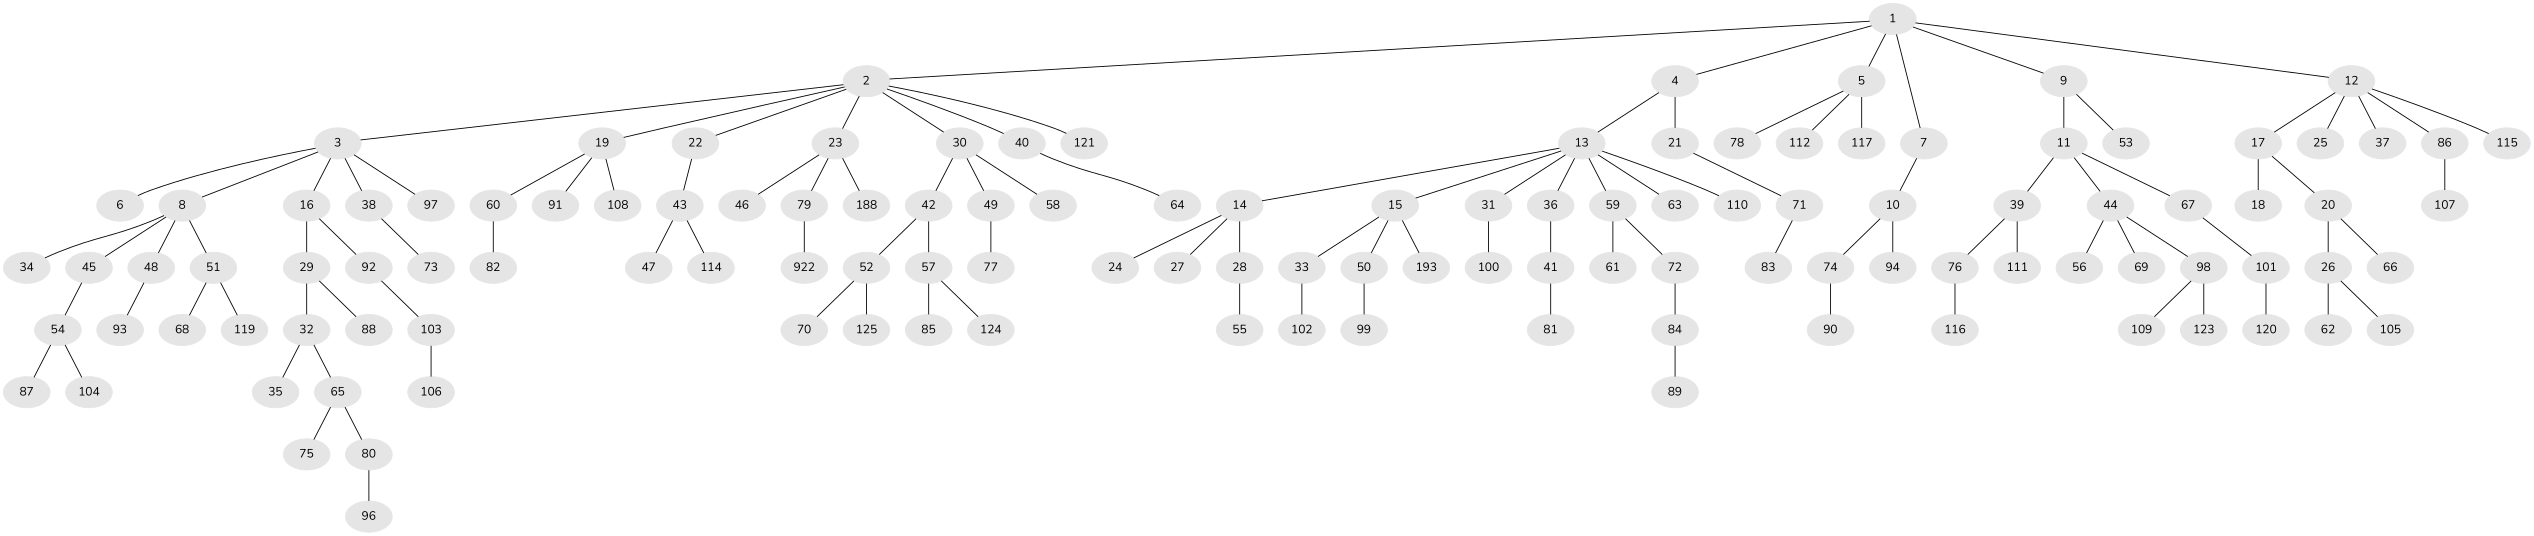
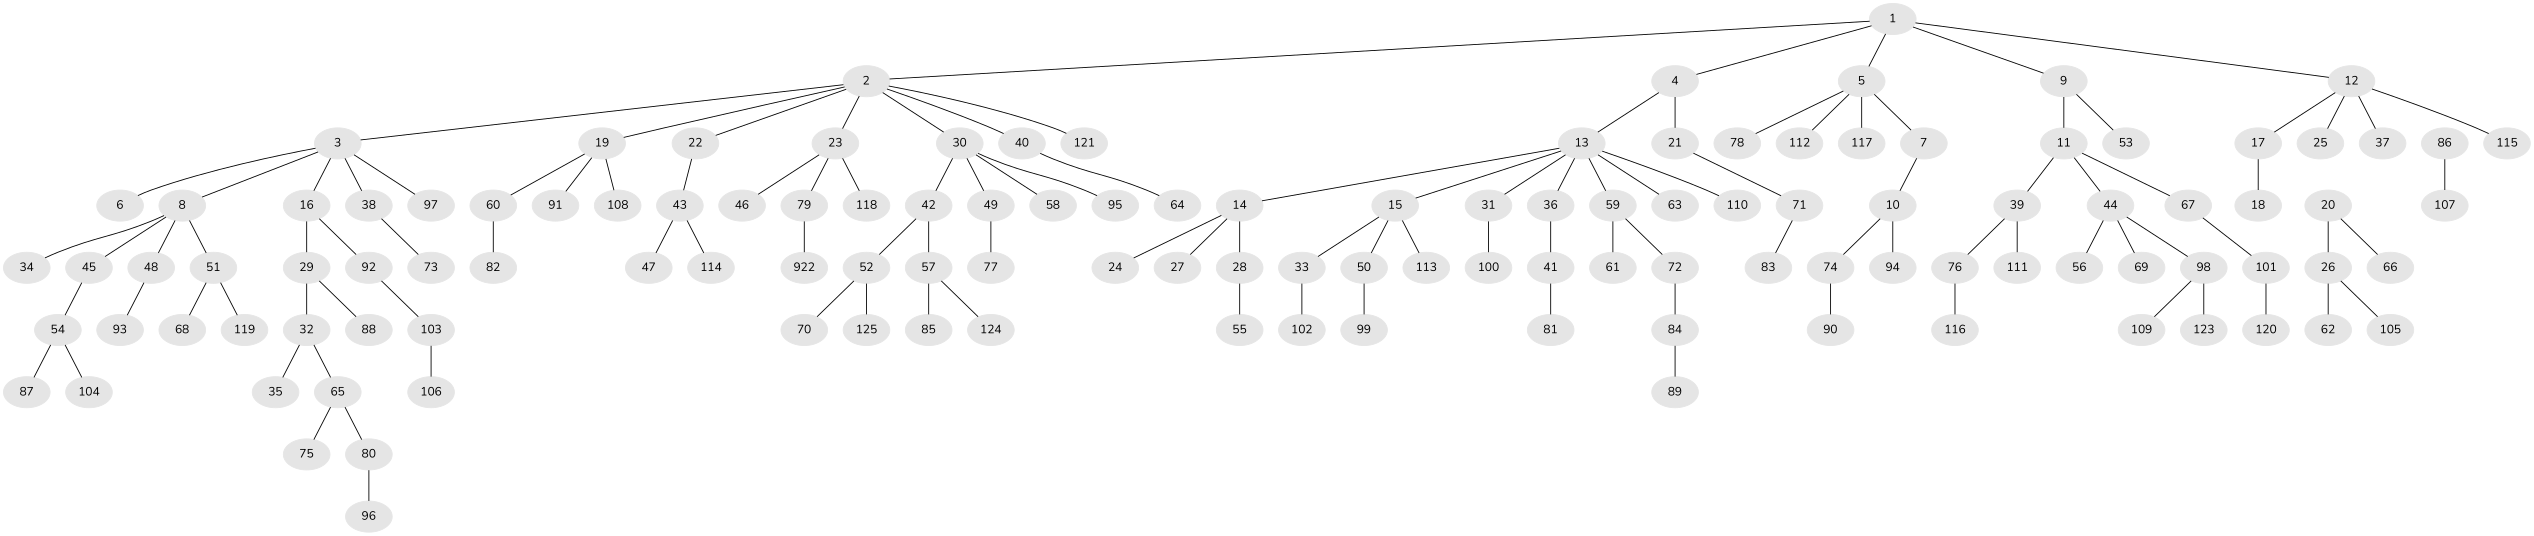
(1908, 81) -> (1893, 112)
(2398, 112) -> none
(2293, 175) -> none
(866, 206) -> (866, 206)
none -> (1115, 206)
(1426, 268) -> (1426, 268)
